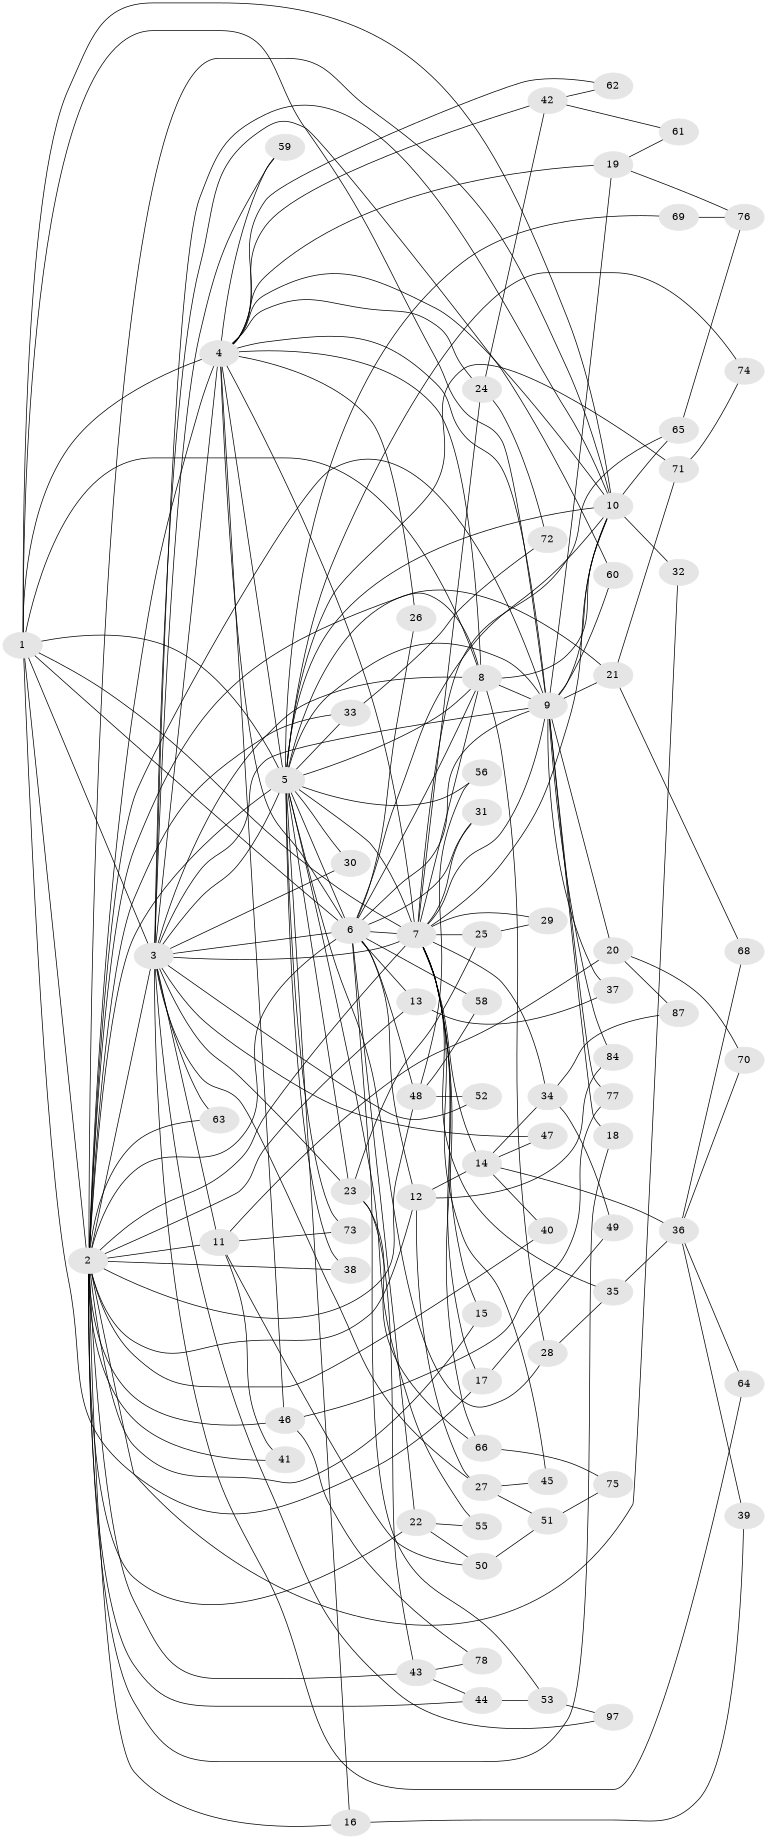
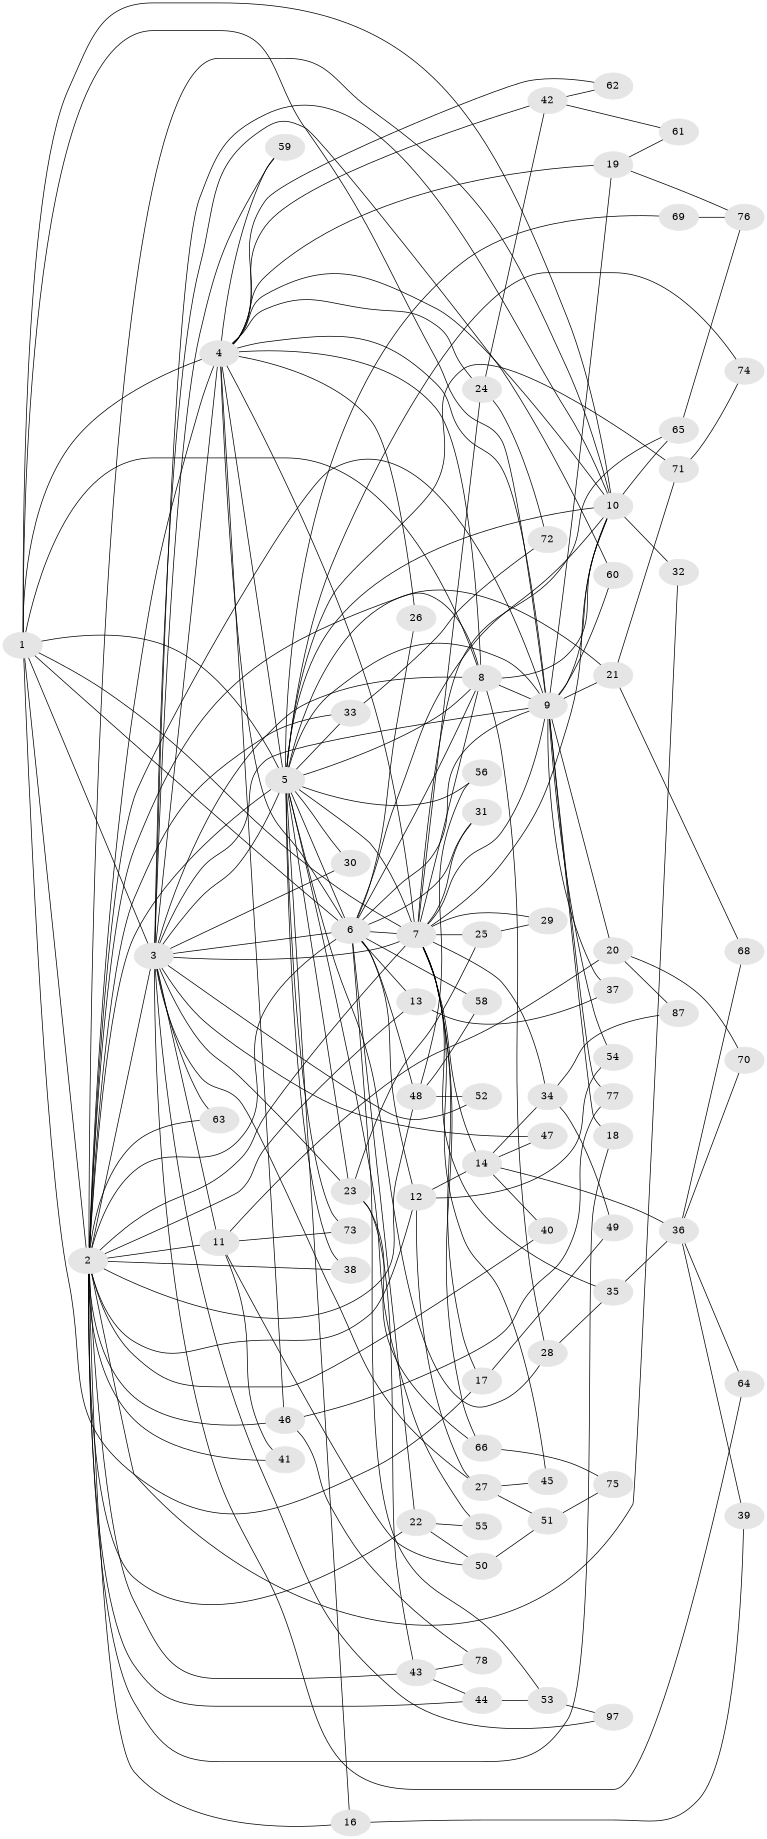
(613, 1057) -> (613, 1057)
(482, 1314) -> none
